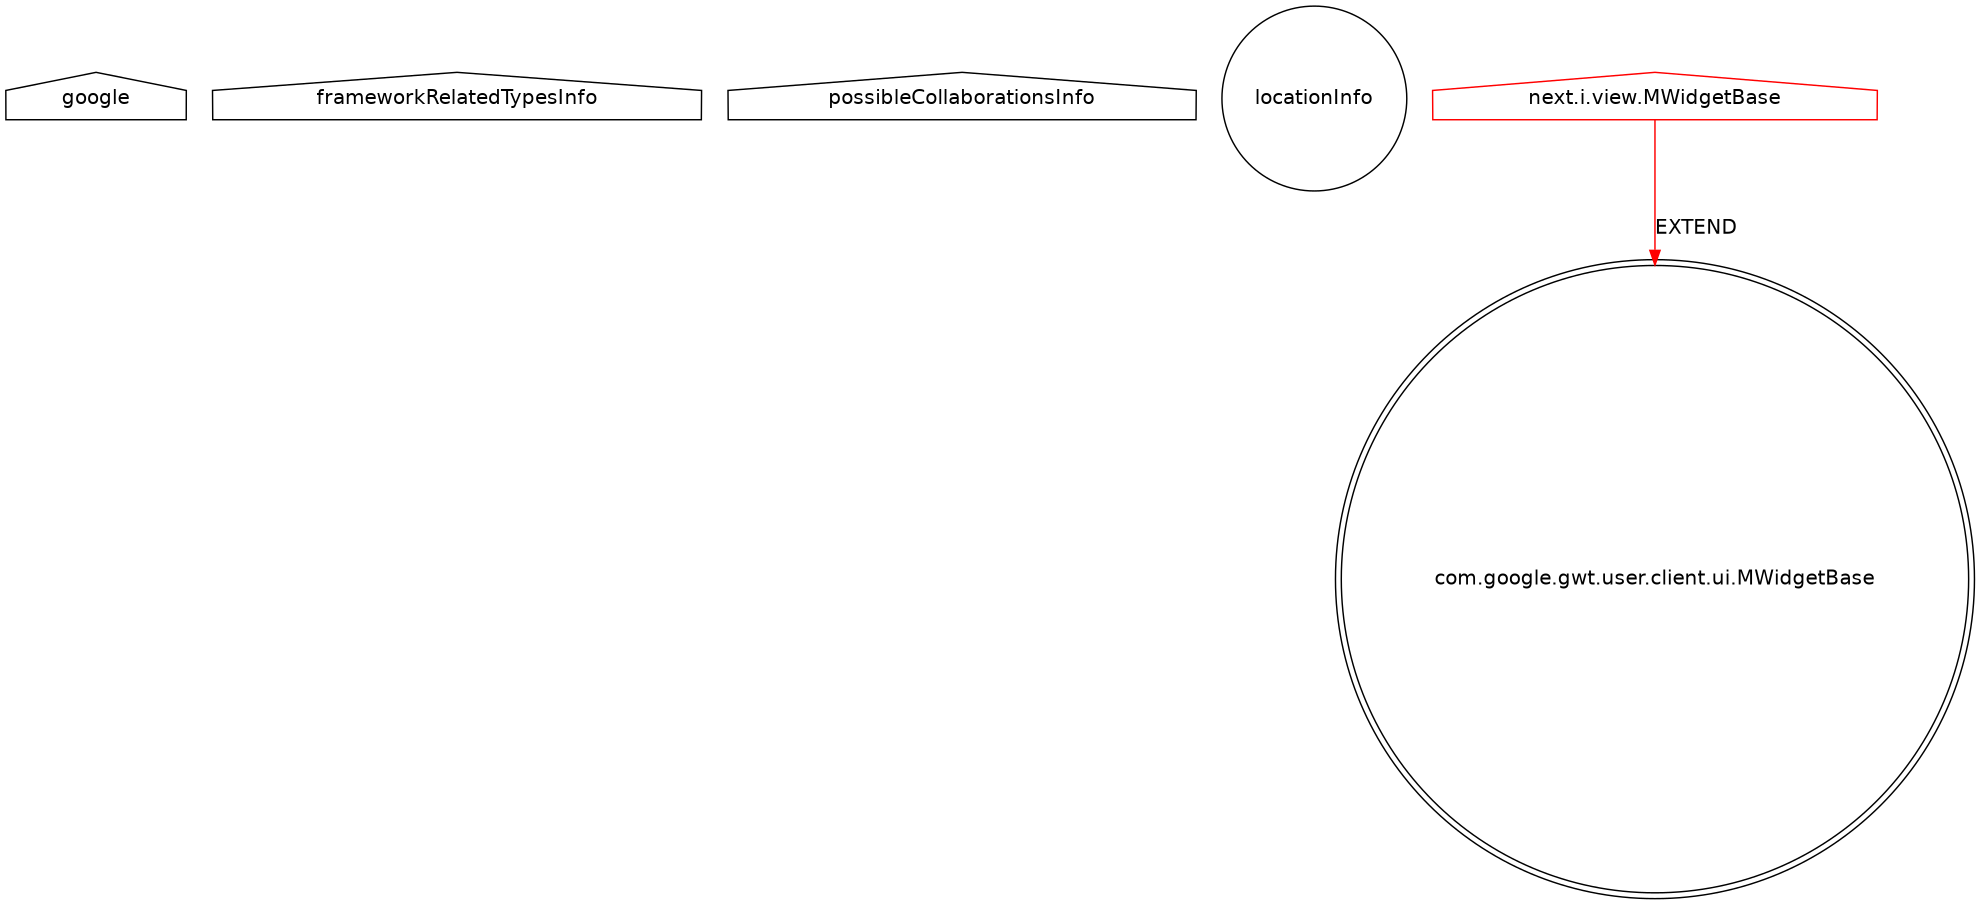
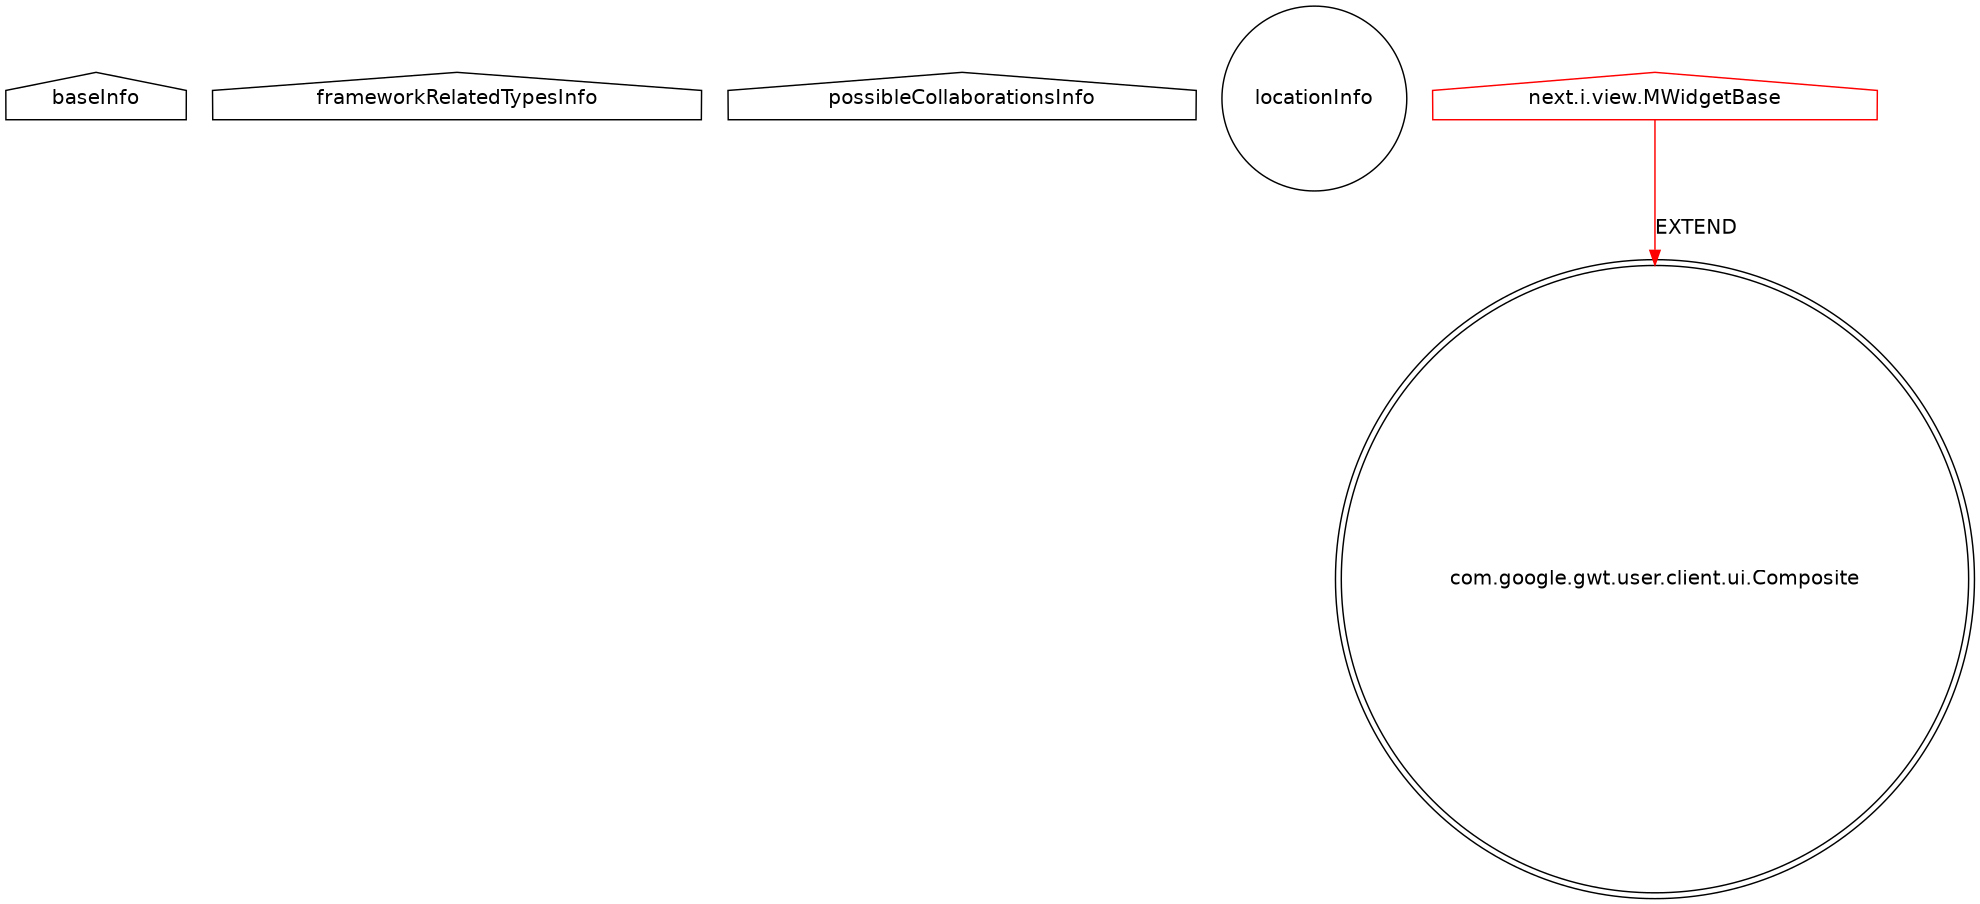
(96, 99) -> (96, 99)
(1655, 579) -> (1655, 579)
